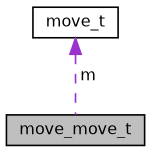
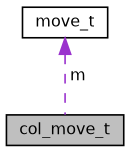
(76, 130) -> (65, 130)
